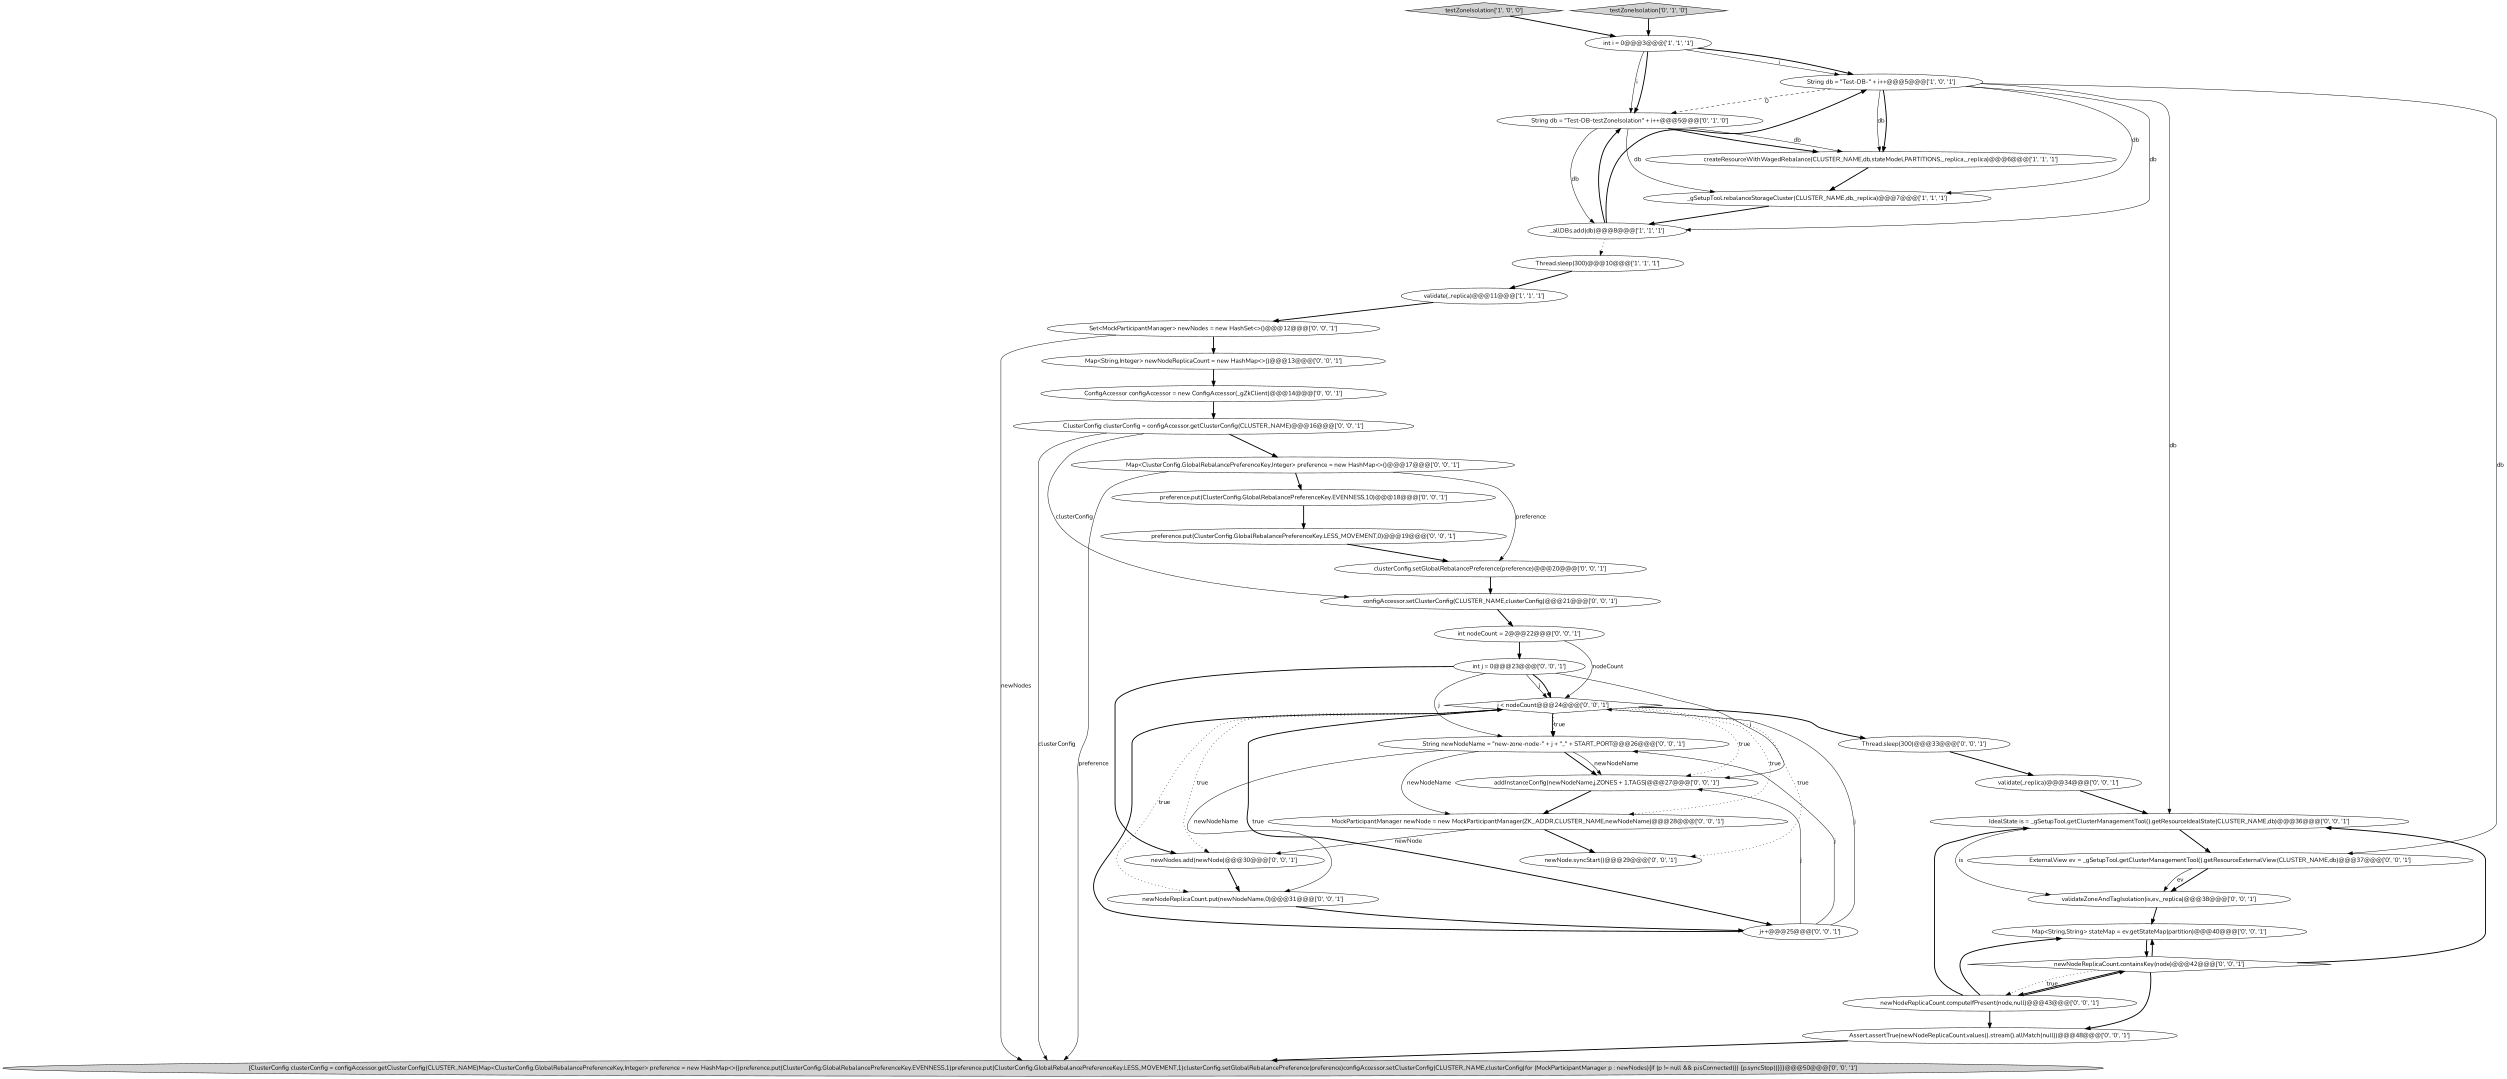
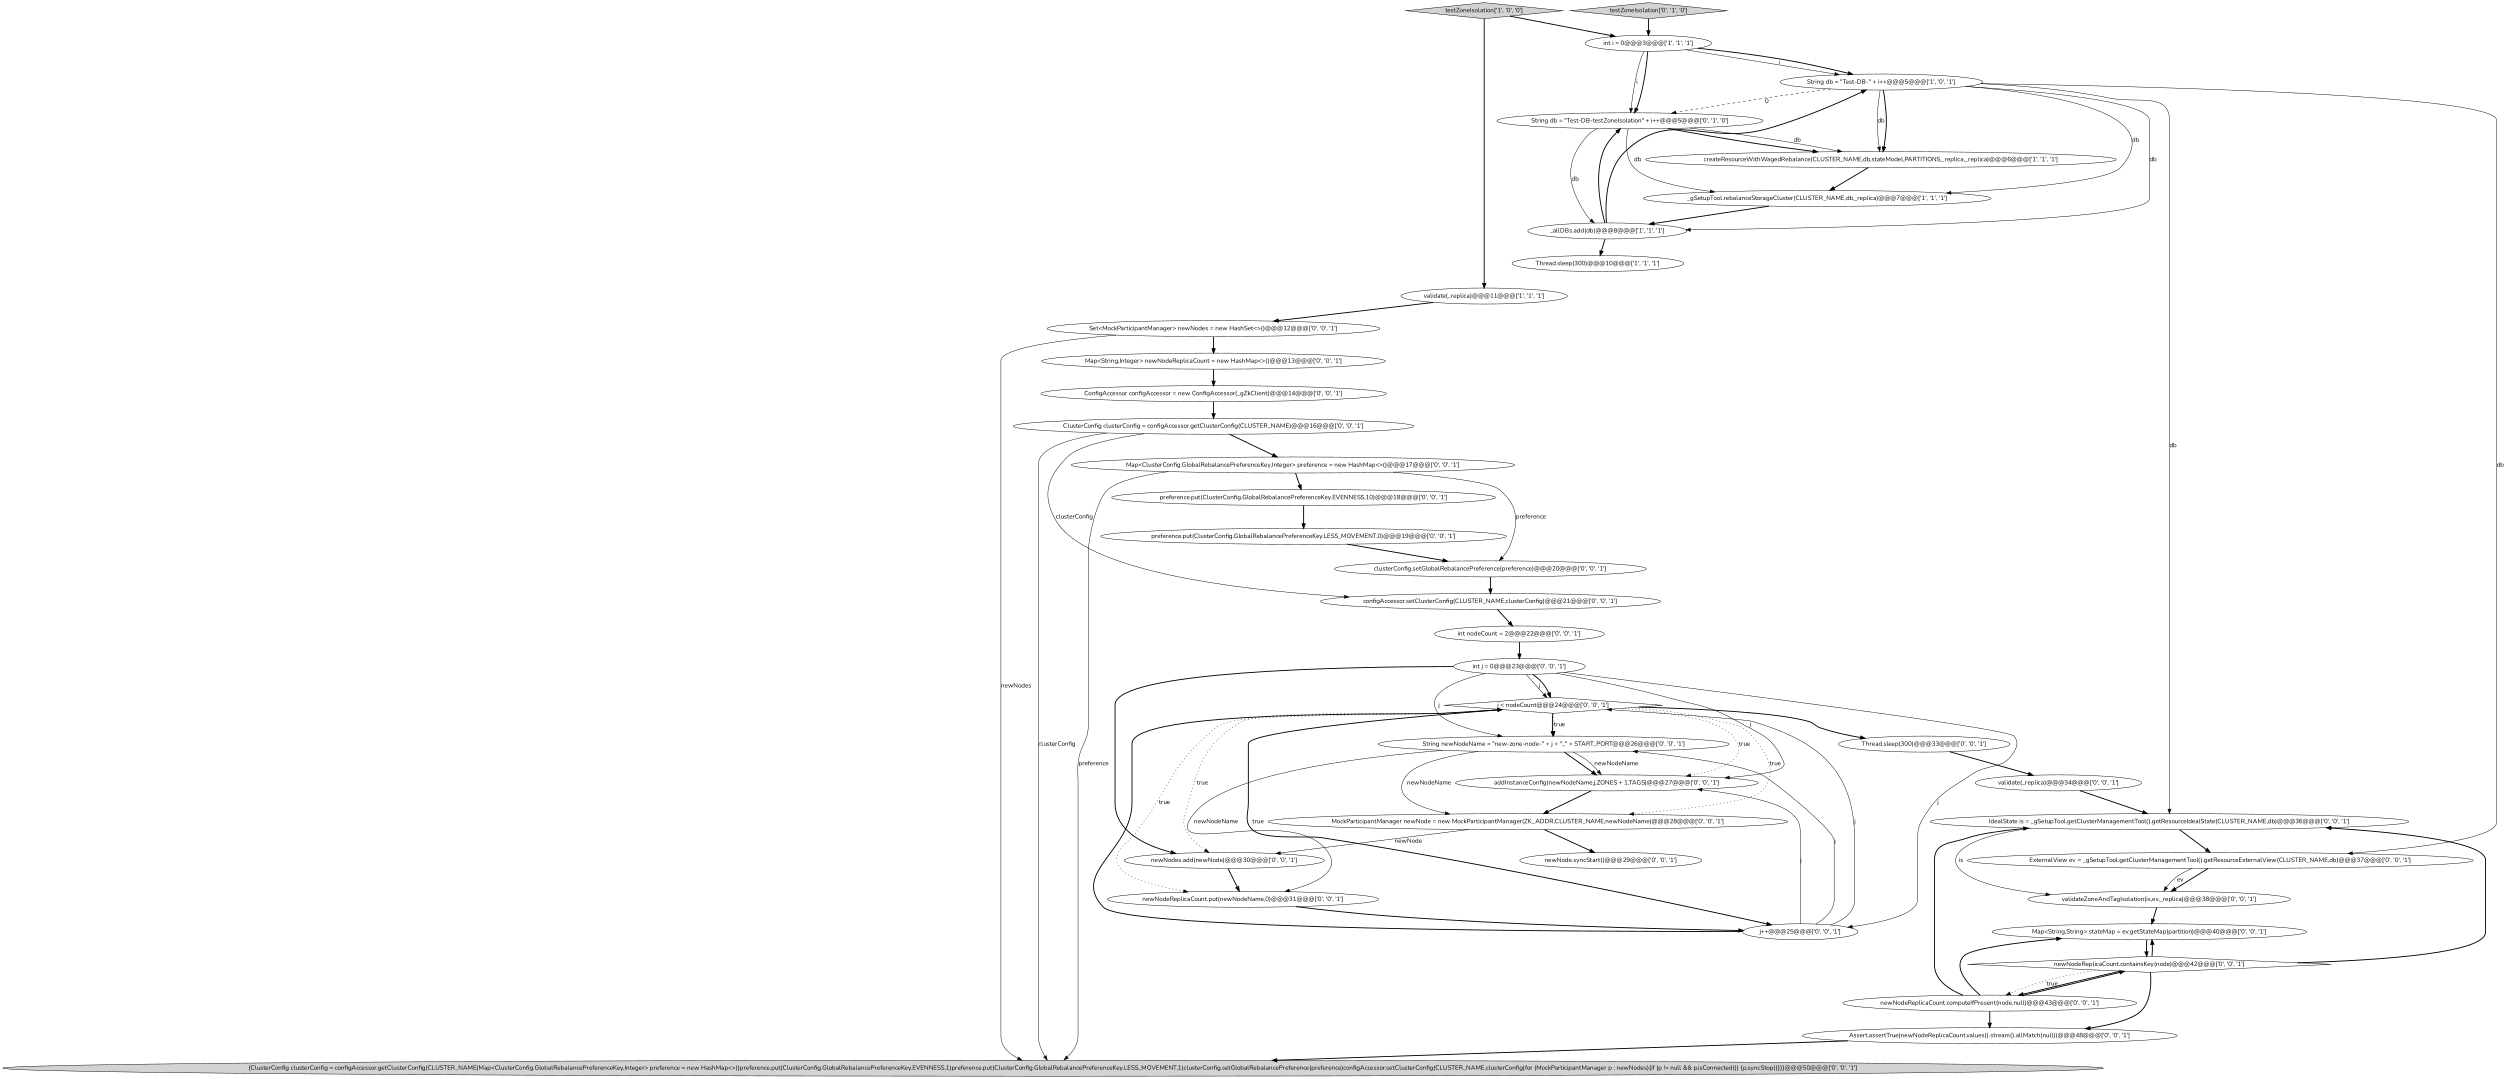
(1603, 245) -> (1603, 245)
(1543, 279) -> (1484, 151)
(1592, 666) -> none
none -> (1933, 721)
(1788, 770) -> none
